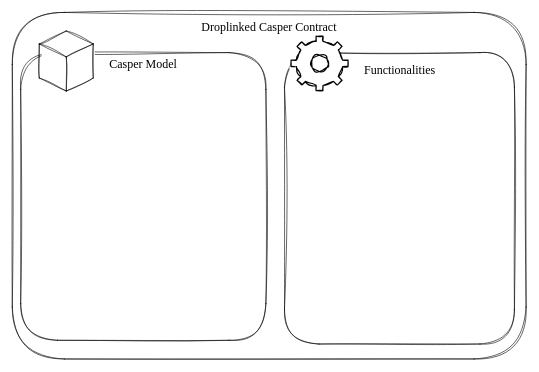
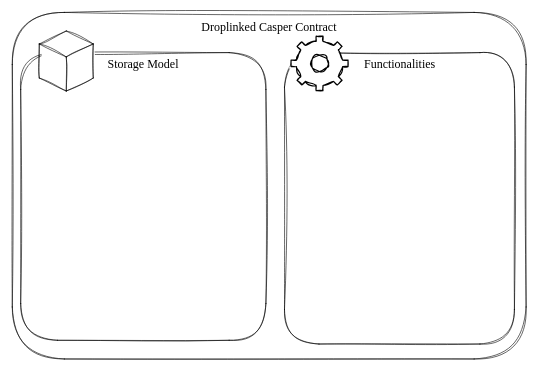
(143, 63) -> (143, 63)
(400, 69) -> (400, 63)
